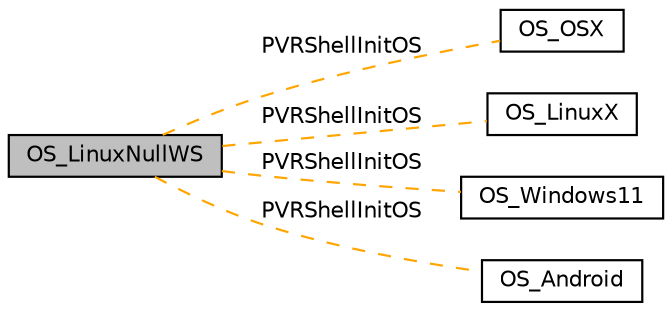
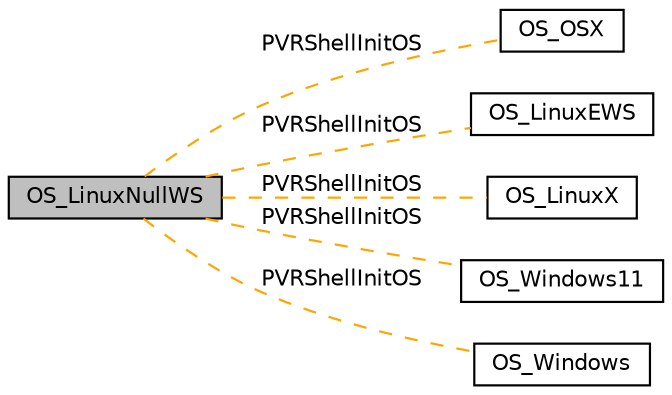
none -> (562, 114)
(562, 281) -> (562, 365)
